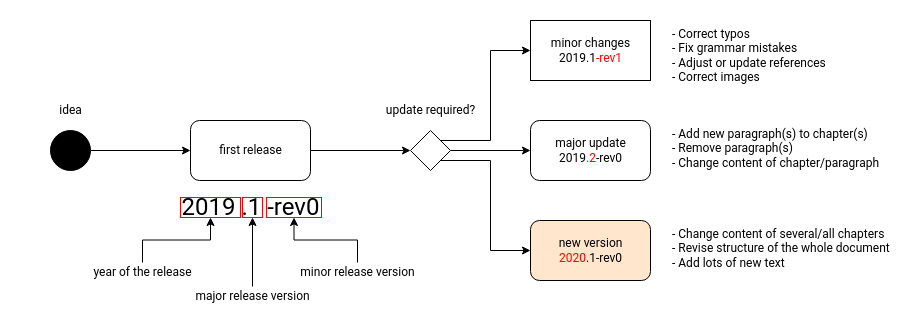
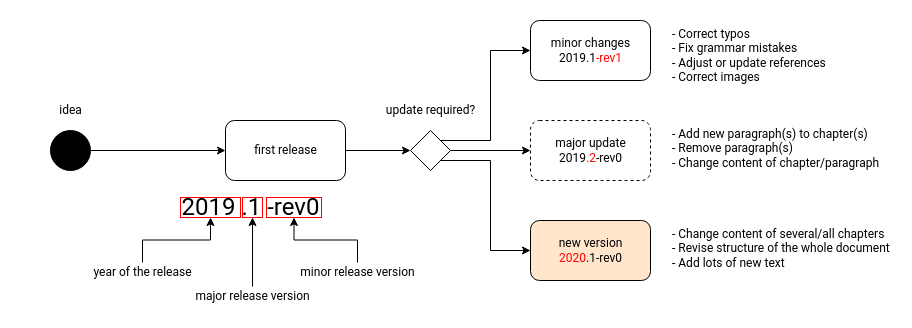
(591, 51) -> (591, 51)
(251, 151) -> (286, 151)
(591, 151) -> (591, 151)
